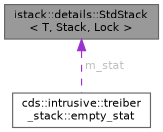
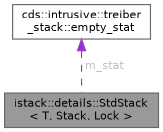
(82, 72) -> (82, 72)
